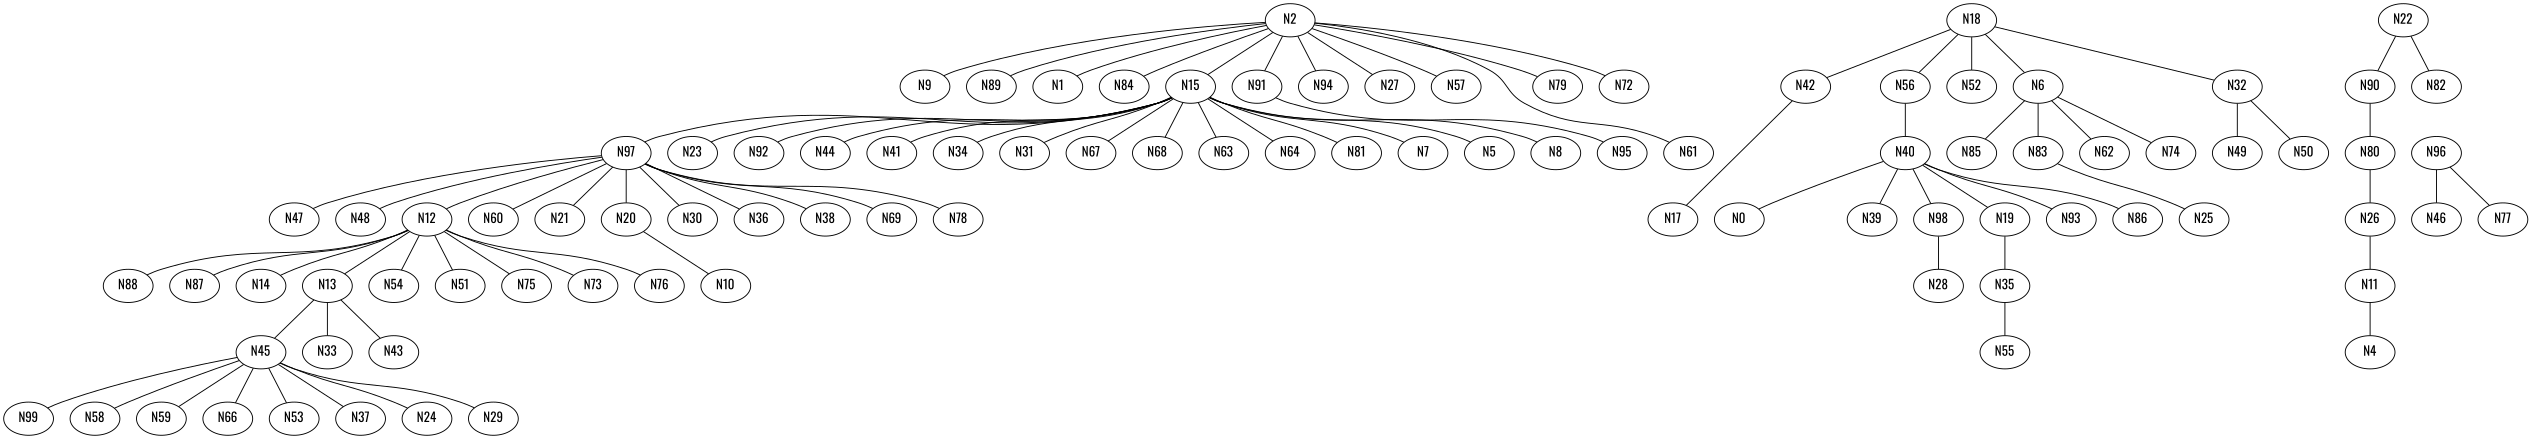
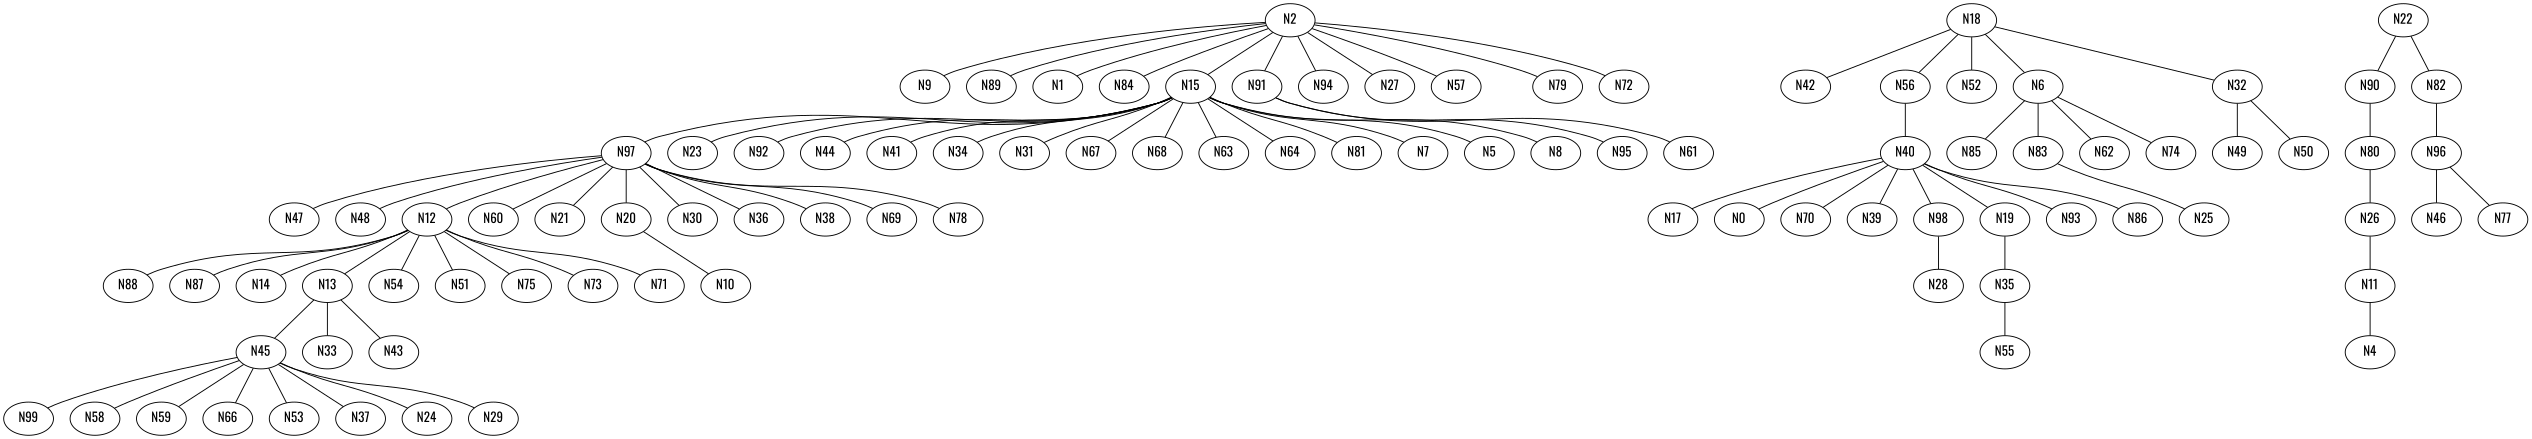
(1497, 75) -> (1533, 119)
none -> (2437, 120)
(1739, 153) -> (1786, 179)
none -> (1806, 219)
(659, 286) -> (659, 286)
